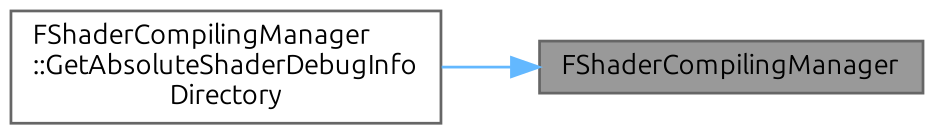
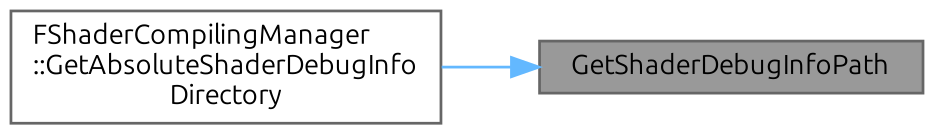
(731, 67) -> (731, 67)
